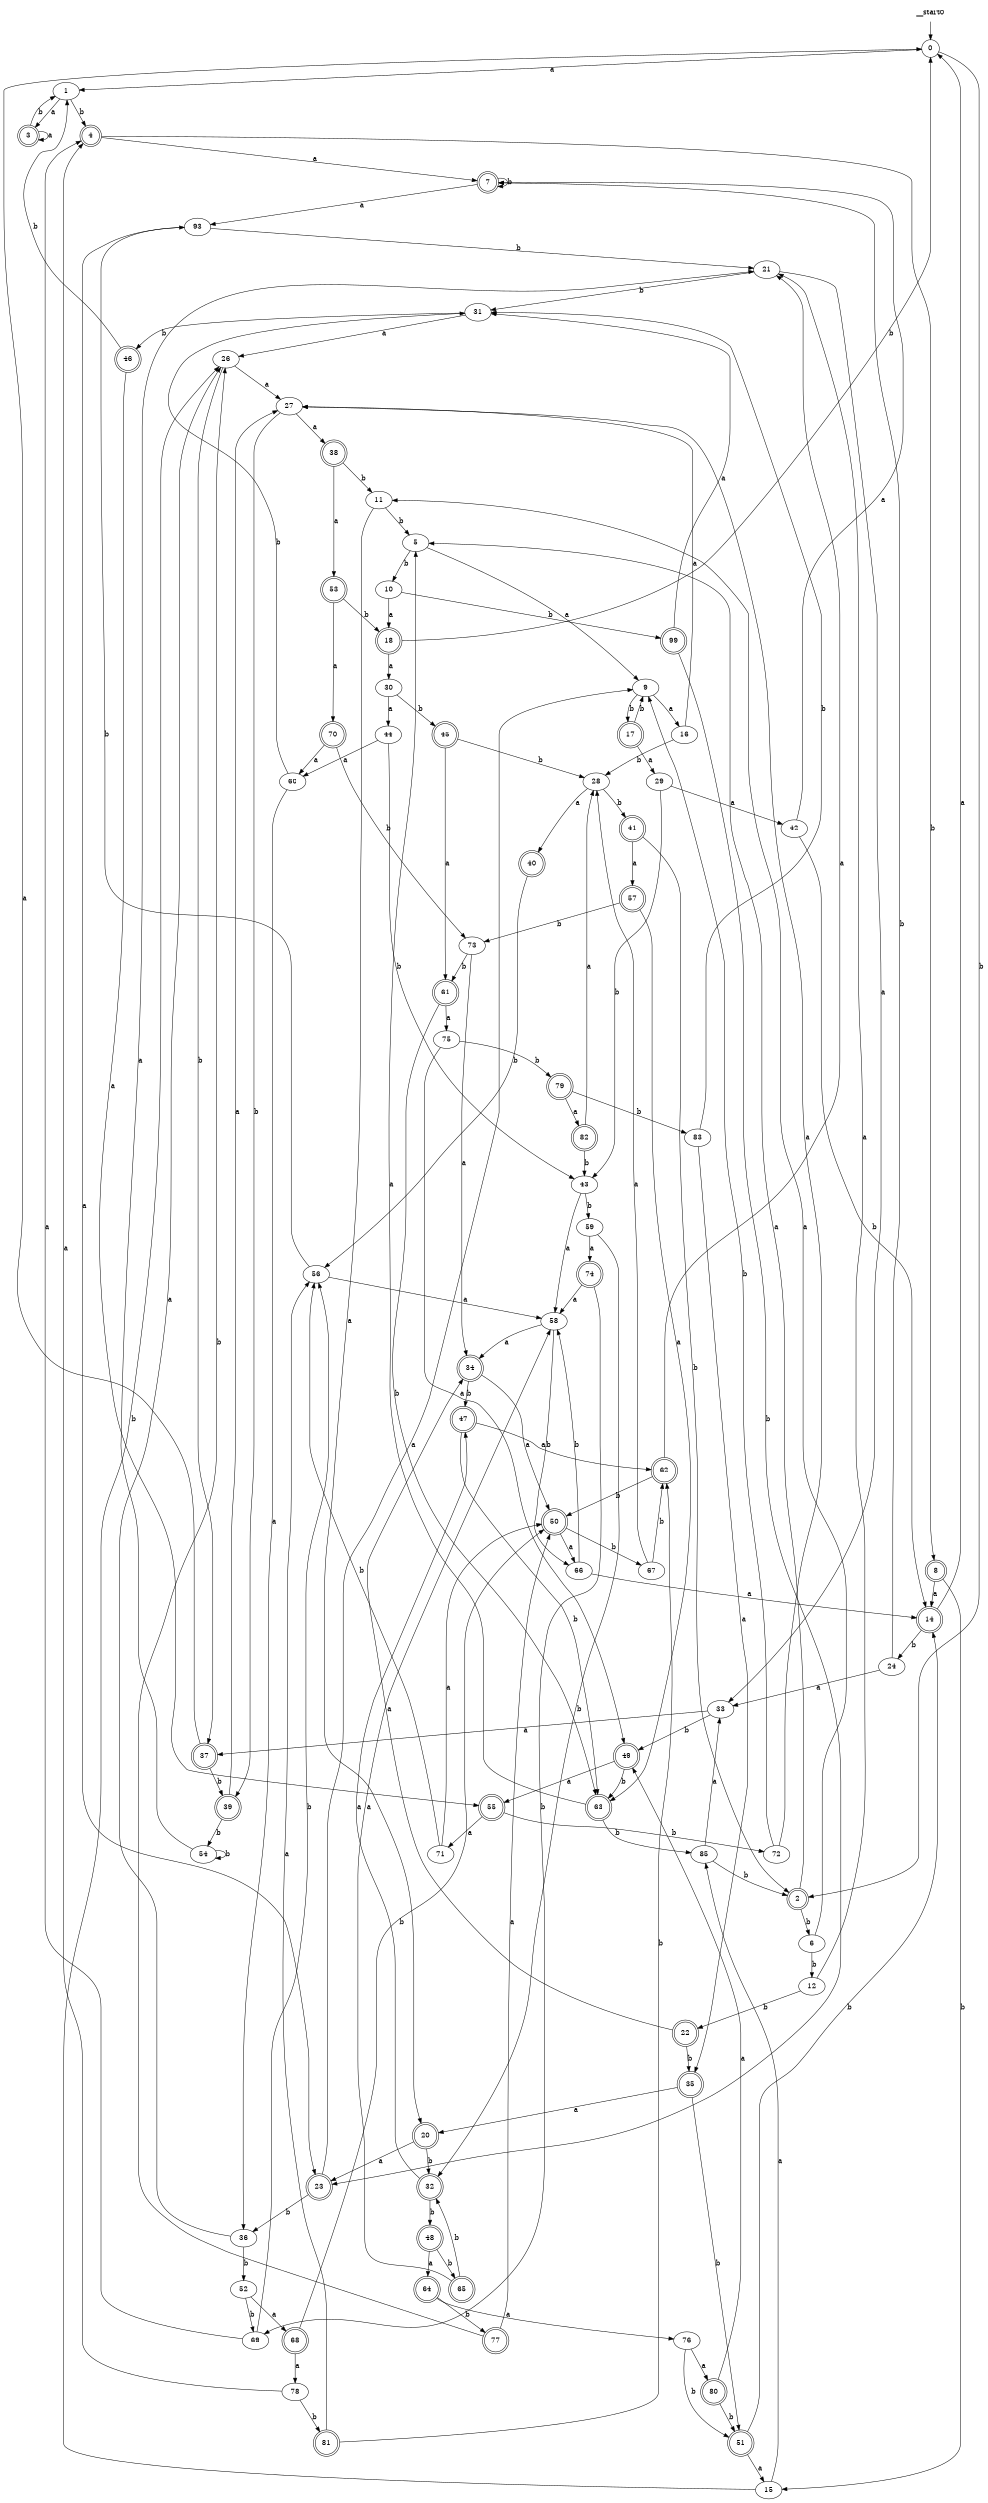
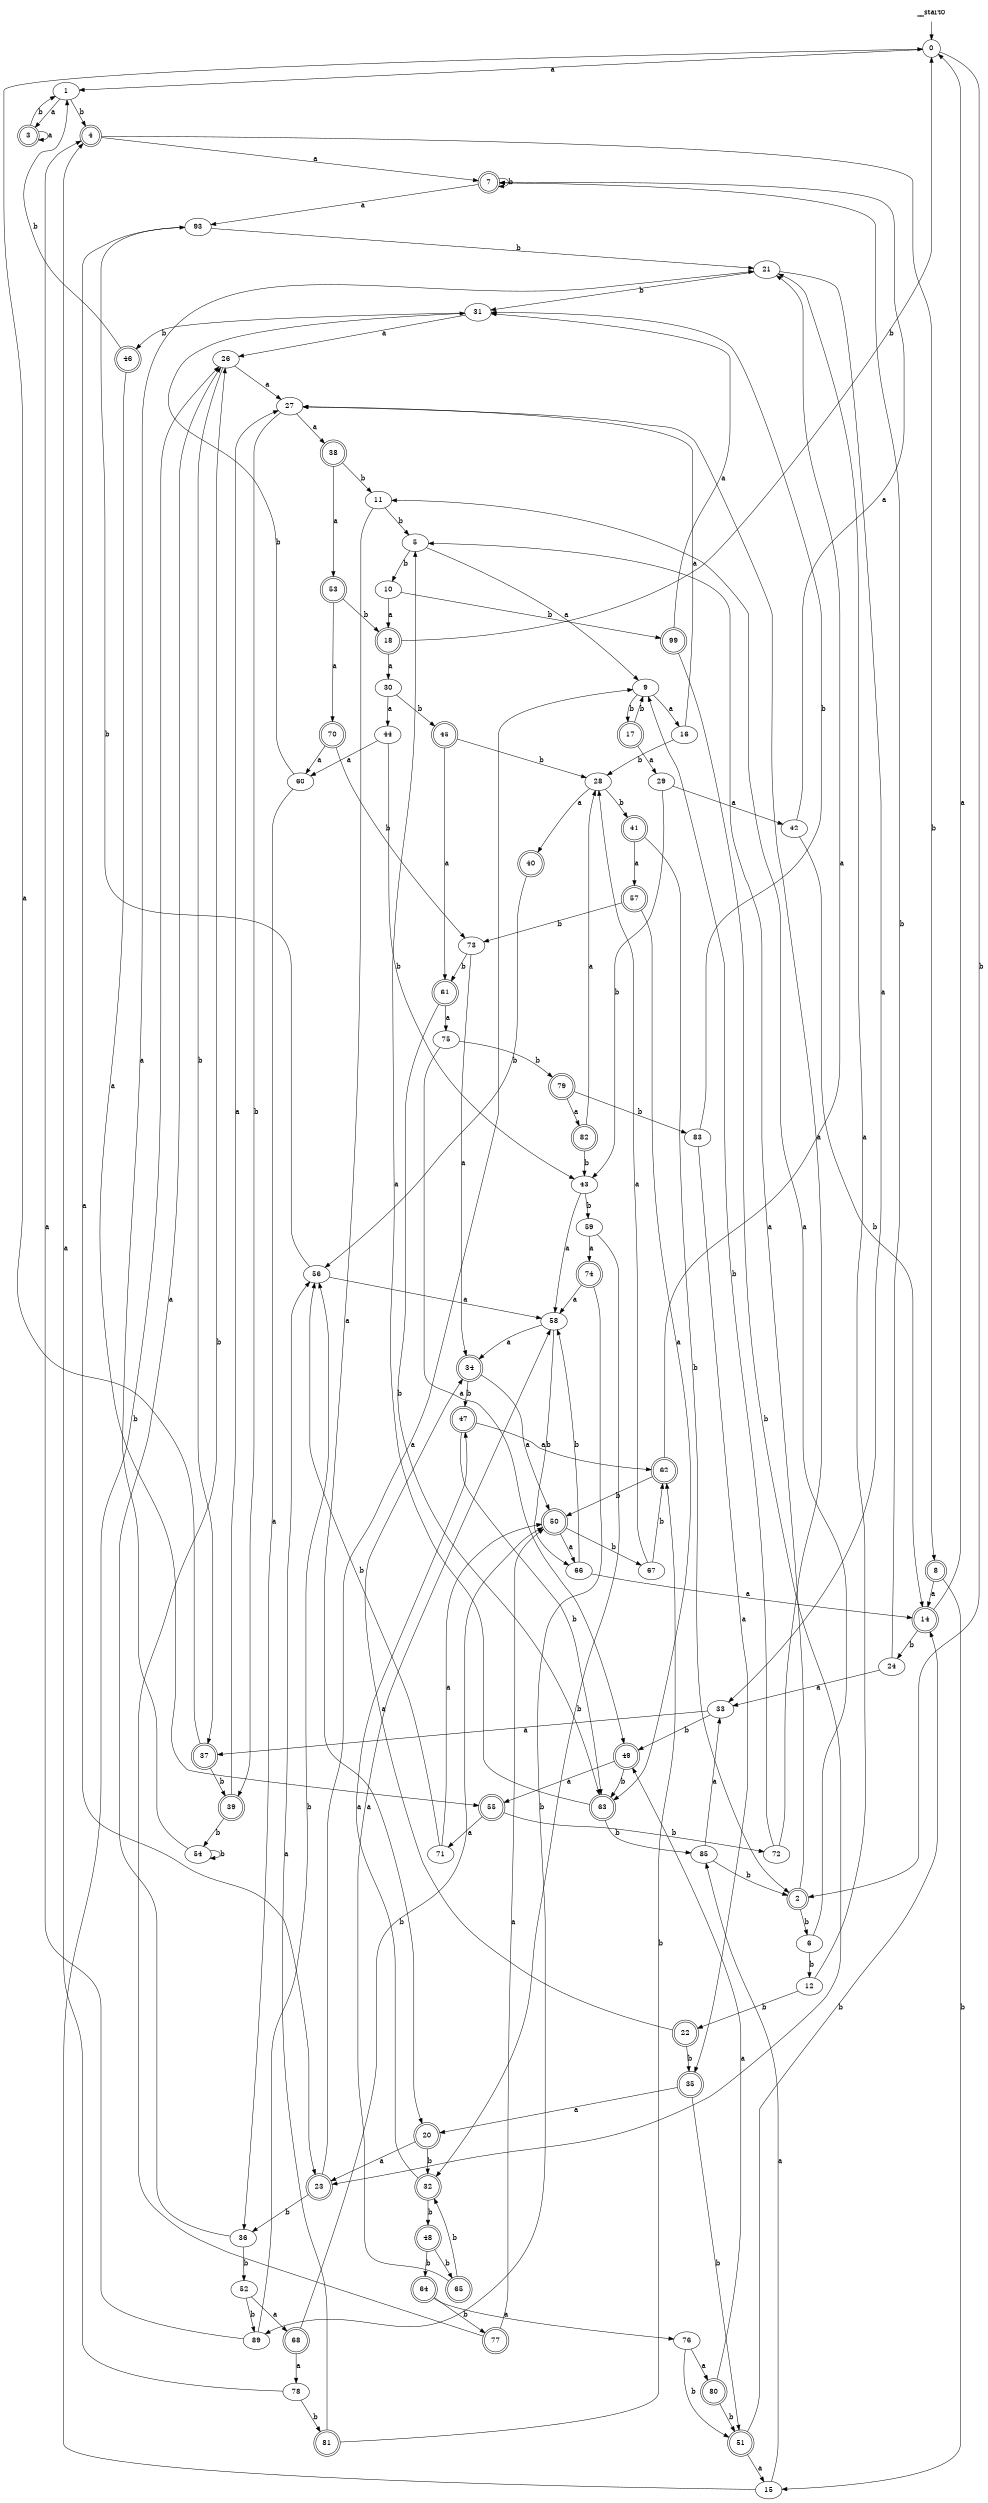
(431, 2264) -> (429, 2264)
(255, 2341) -> (256, 2341)
